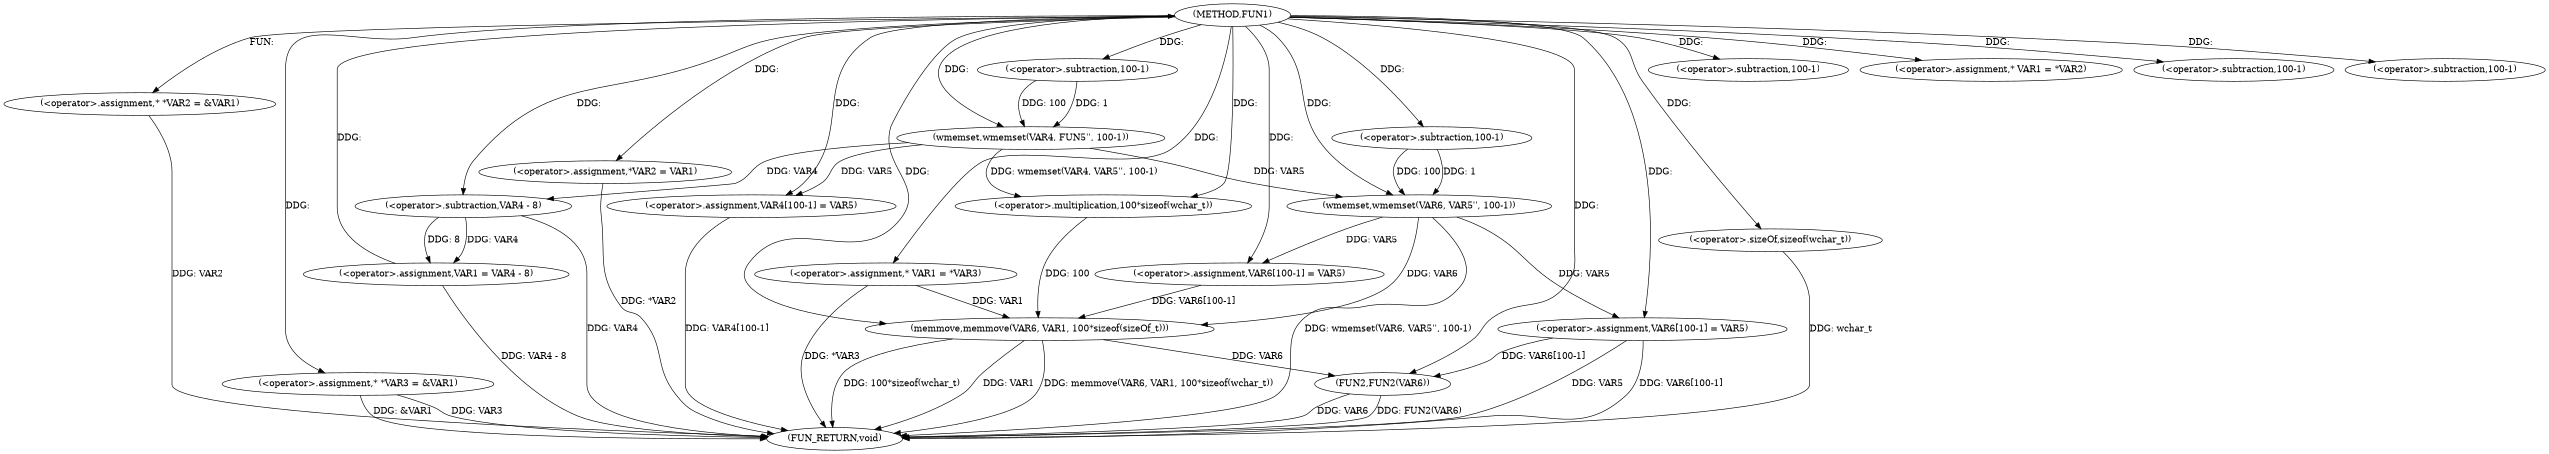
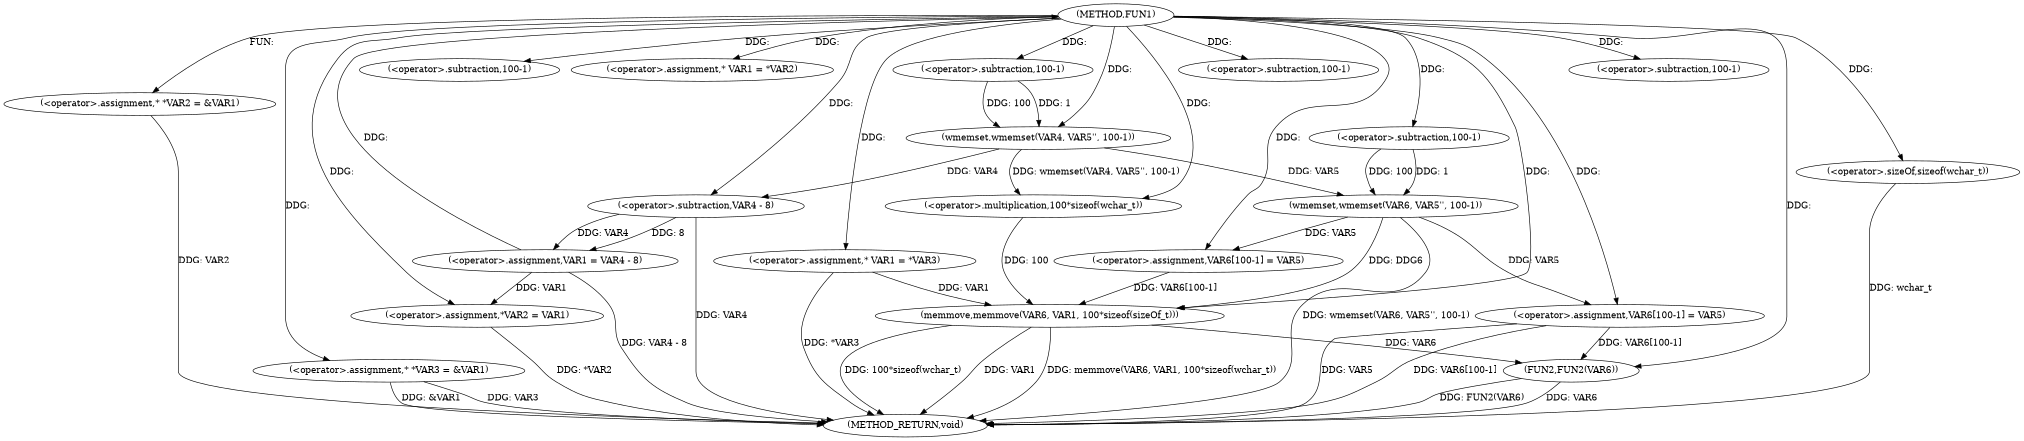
(1308, 119) -> none
(1031, 138) -> (1038, 138)
(751, 206) -> none
(1432, 274) -> (1396, 261)
none -> (514, 287)
(835, 439) -> (905, 426)
